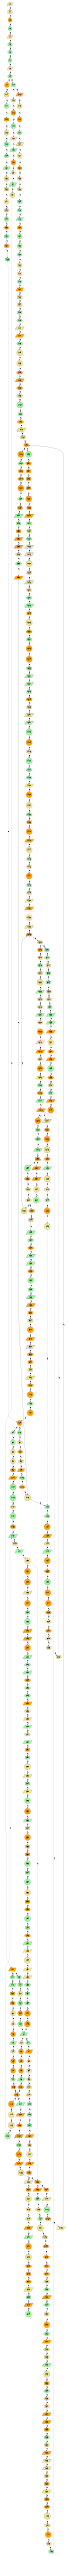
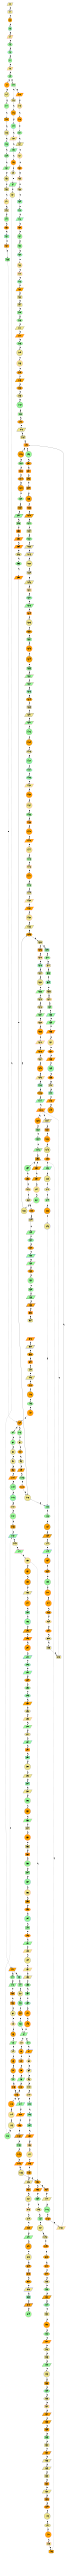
none -> (29, 912)
none -> (40, 1026)
(30, 1330) -> none
none -> (28, 1738)
(51, 2552) -> (51, 2552)
